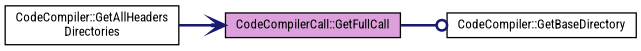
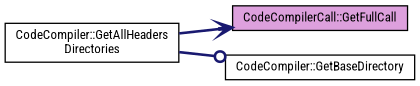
(419, 25) -> (197, 54)
